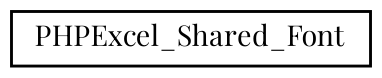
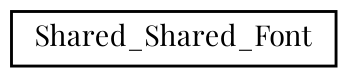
(191, 39) -> (174, 39)
